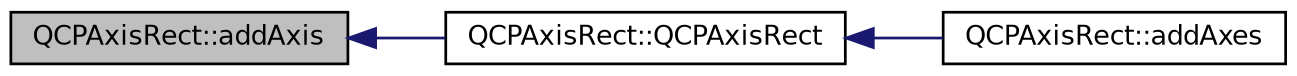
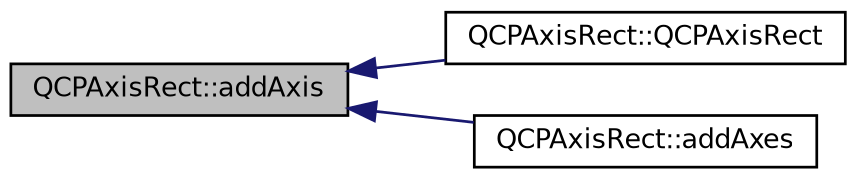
(908, 38) -> (425, 117)
